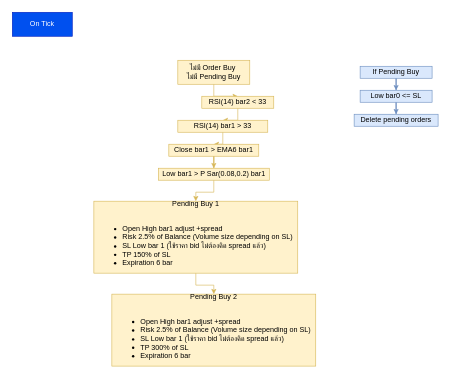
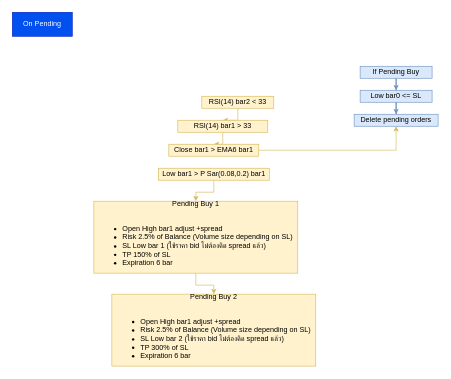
(42, 24) -> (42, 24)
(214, 72) -> none
(232, 96) -> none
(214, 164) -> (396, 131)
(214, 330) -> (214, 330)
